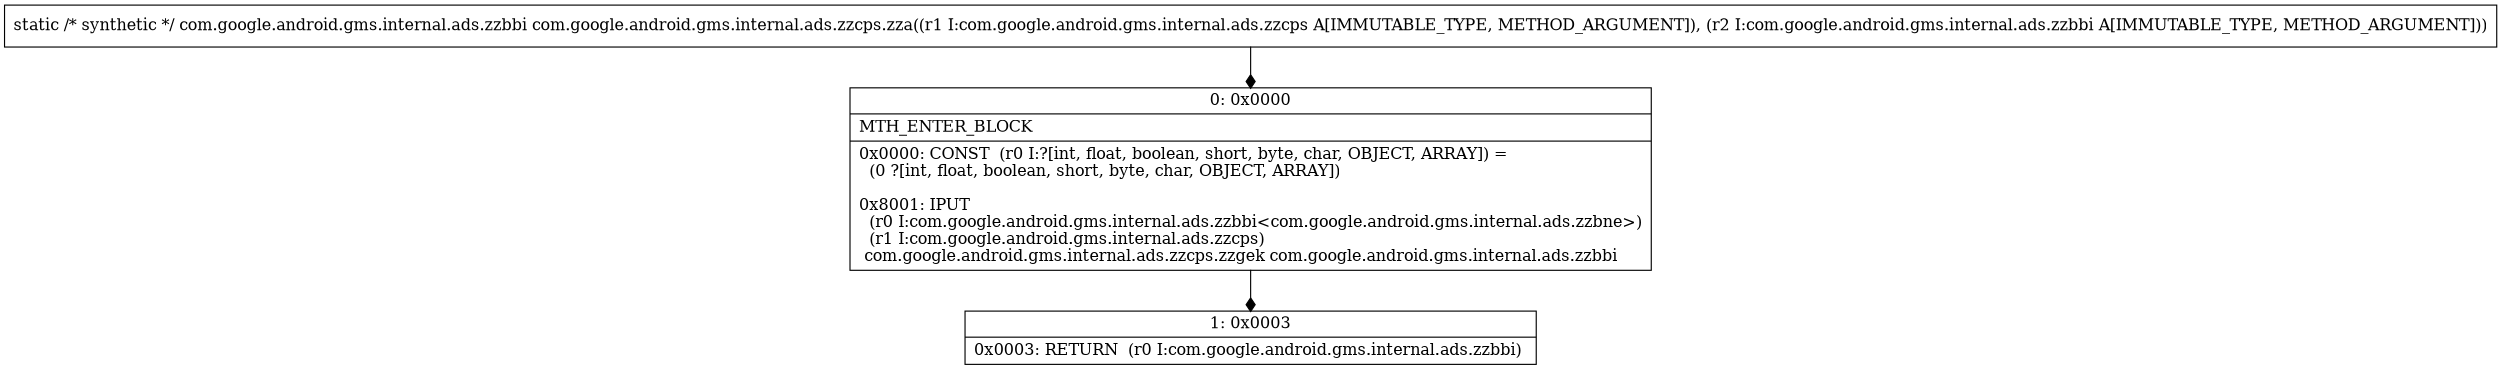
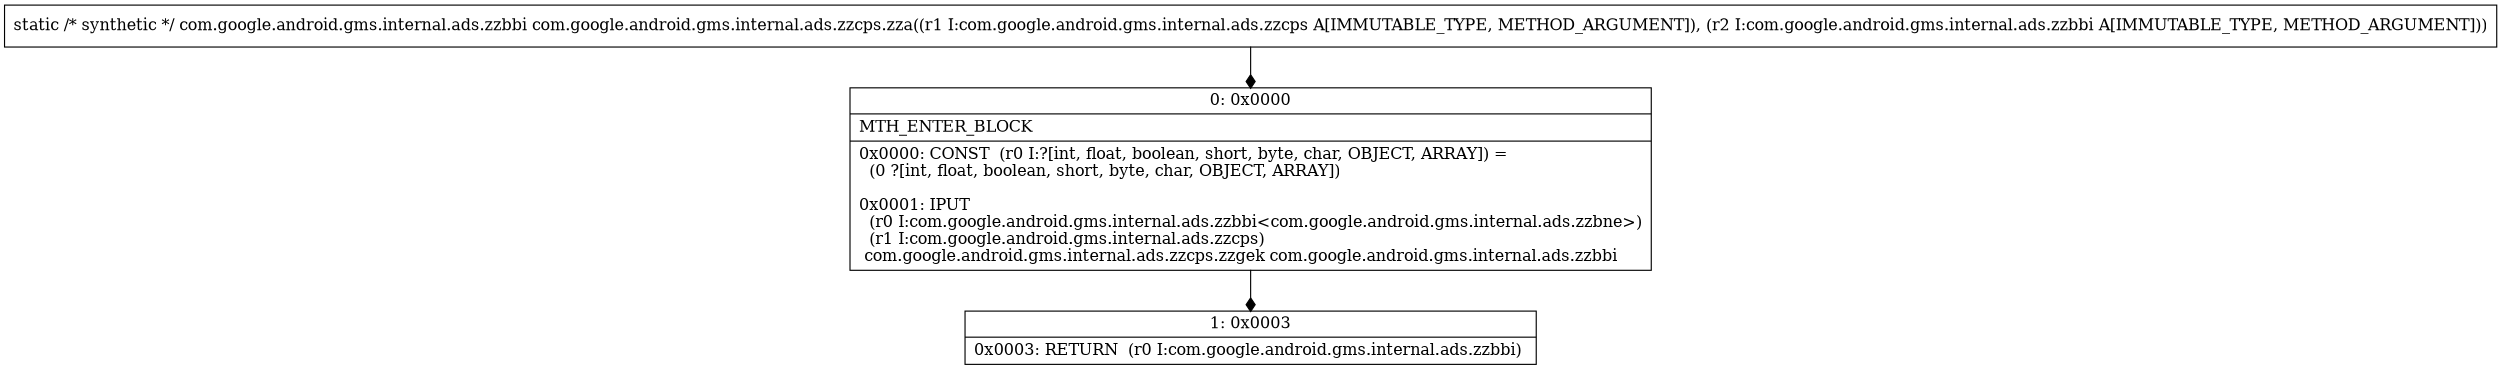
(920, 205) -> (920, 205)
